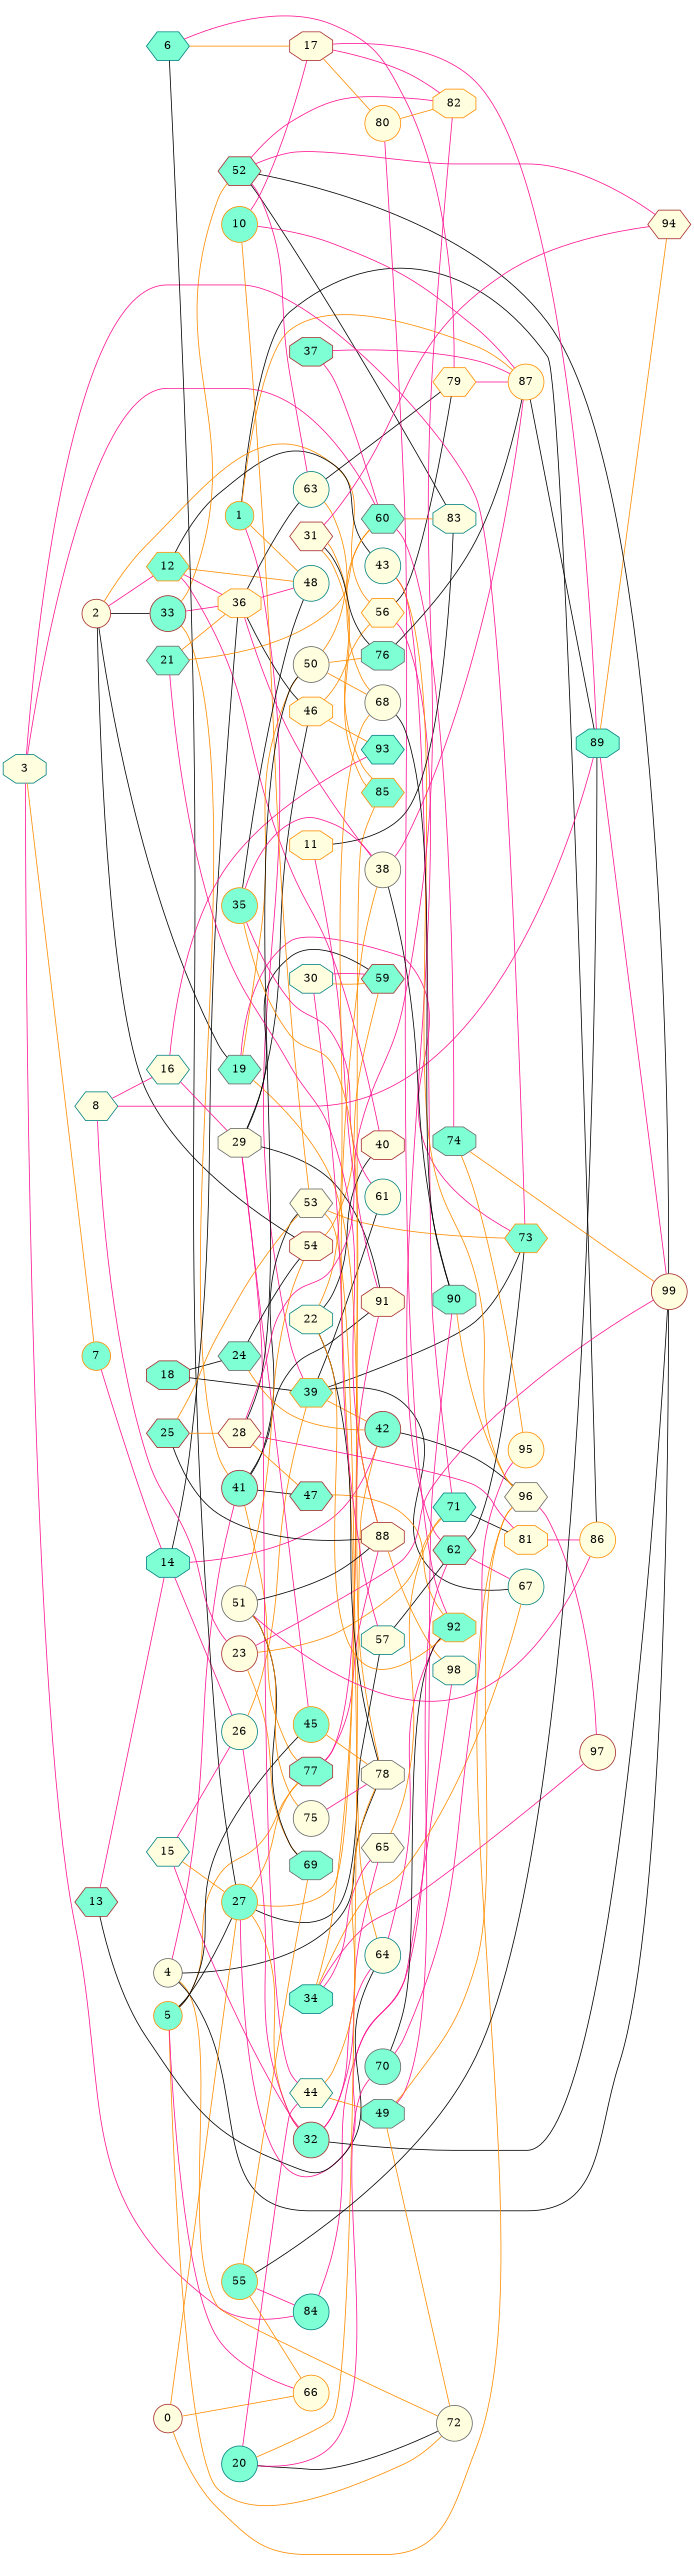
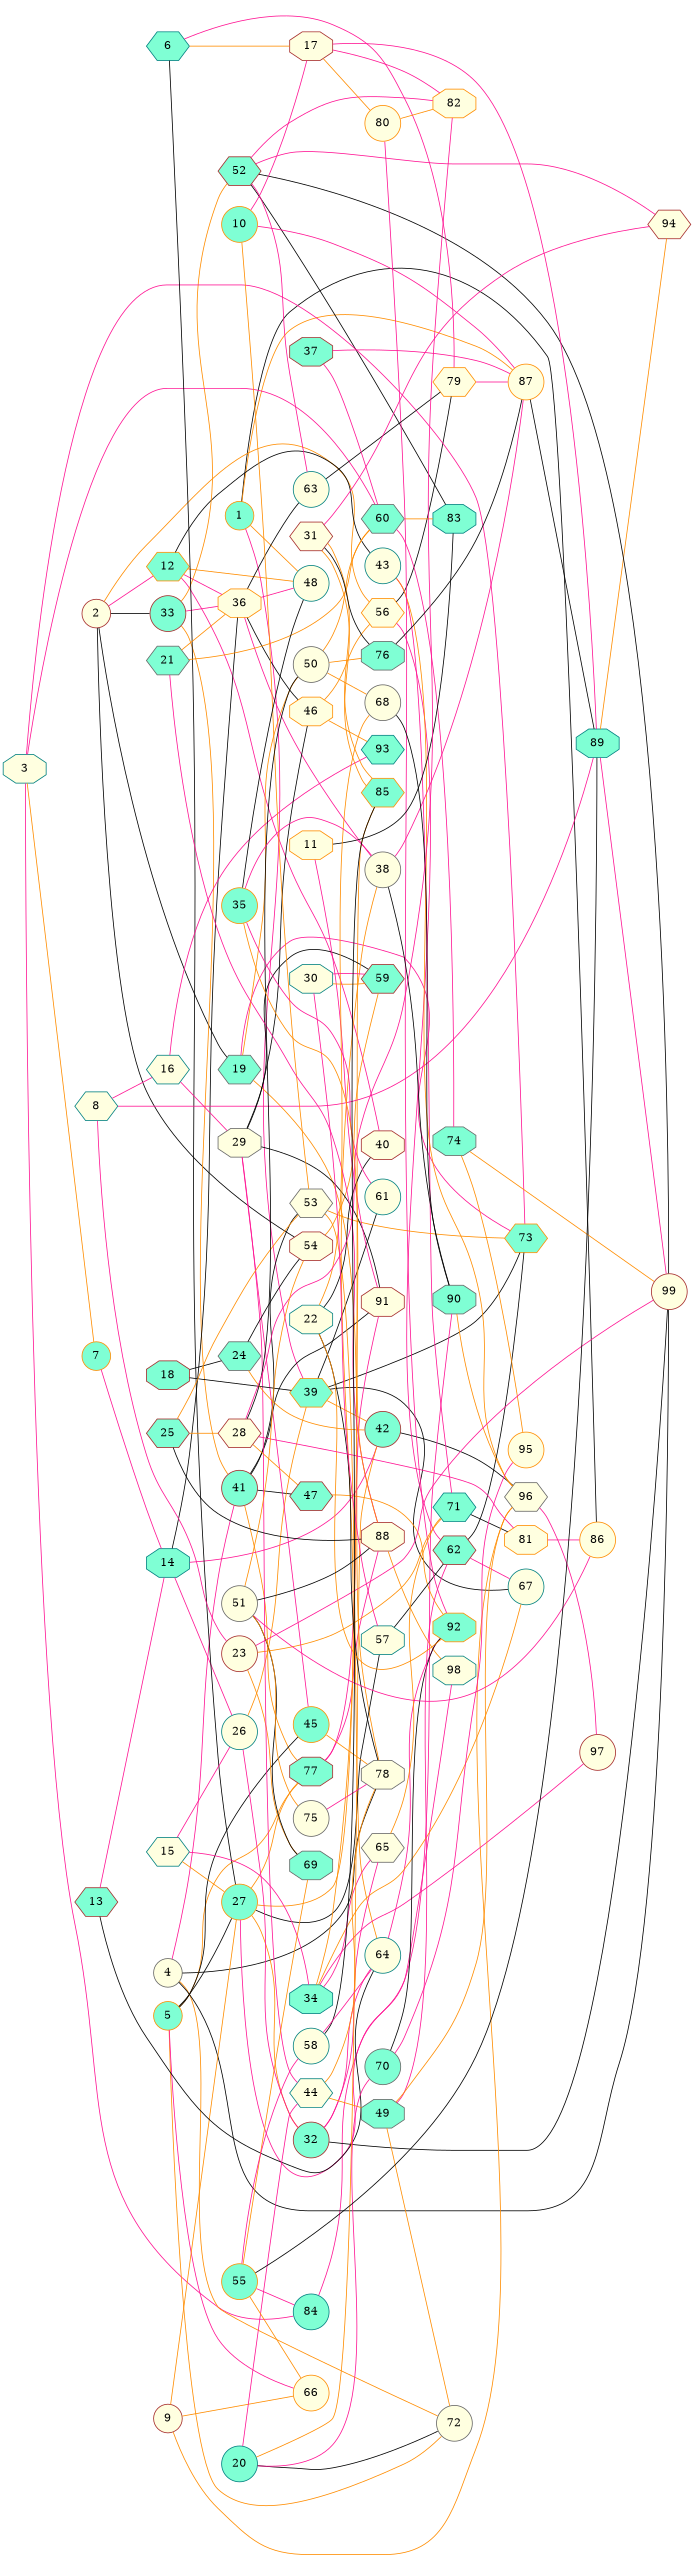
(454, 519) -> (454, 519)
(346, 562) -> none
(232, 2007) -> (278, 1897)
none -> (311, 2046)
(168, 2419) -> (168, 2419)
